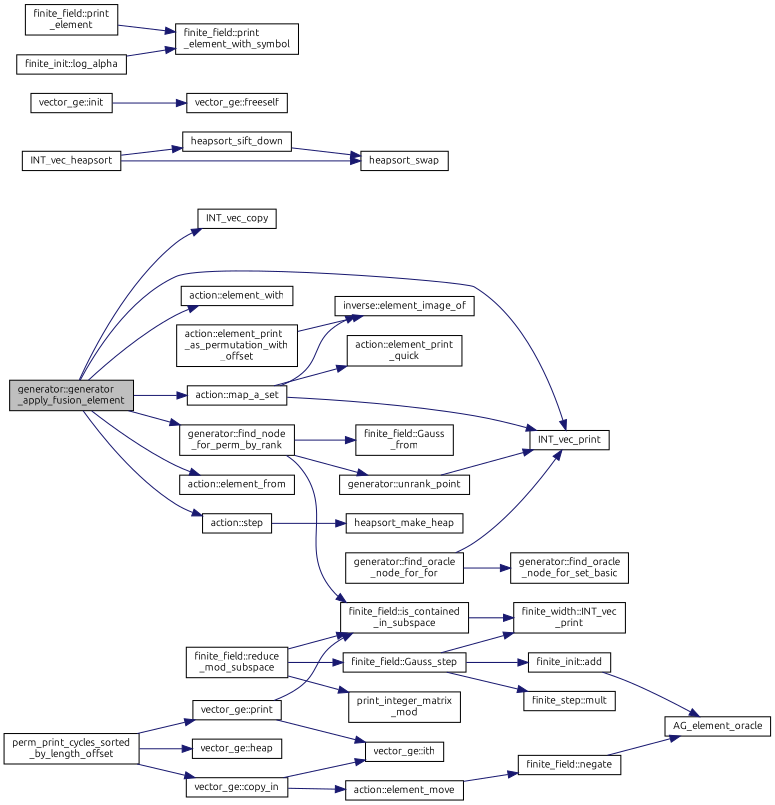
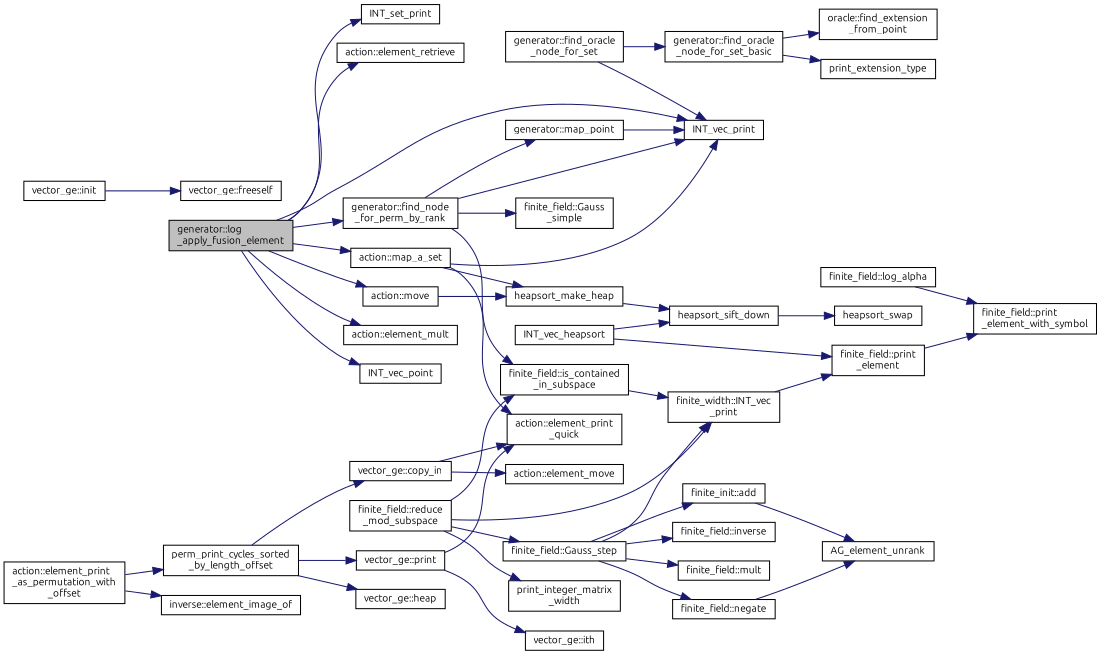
none -> (401, 14)
none -> (878, 24)
(72, 64) -> (878, 277)
none -> (878, 69)
(236, 161) -> (718, 347)
none -> (567, 170)
(237, 219) -> (401, 374)
(237, 296) -> (401, 53)
none -> (641, 306)
(315, 355) -> (474, 275)
none -> (798, 385)
(72, 395) -> (231, 236)
(405, 440) -> (564, 213)
(237, 485) -> (401, 335)
(405, 485) -> (564, 130)
none -> (591, 506)
(237, 523) -> (401, 296)
none -> (724, 532)
(405, 568) -> (564, 47)
none -> (139, 573)
(312, 673) -> (482, 506)
(570, 701) -> (724, 571)
(405, 707) -> (564, 596)
(718, 726) -> (878, 551)
(319, 770) -> (468, 454)
(486, 778) -> (641, 577)
